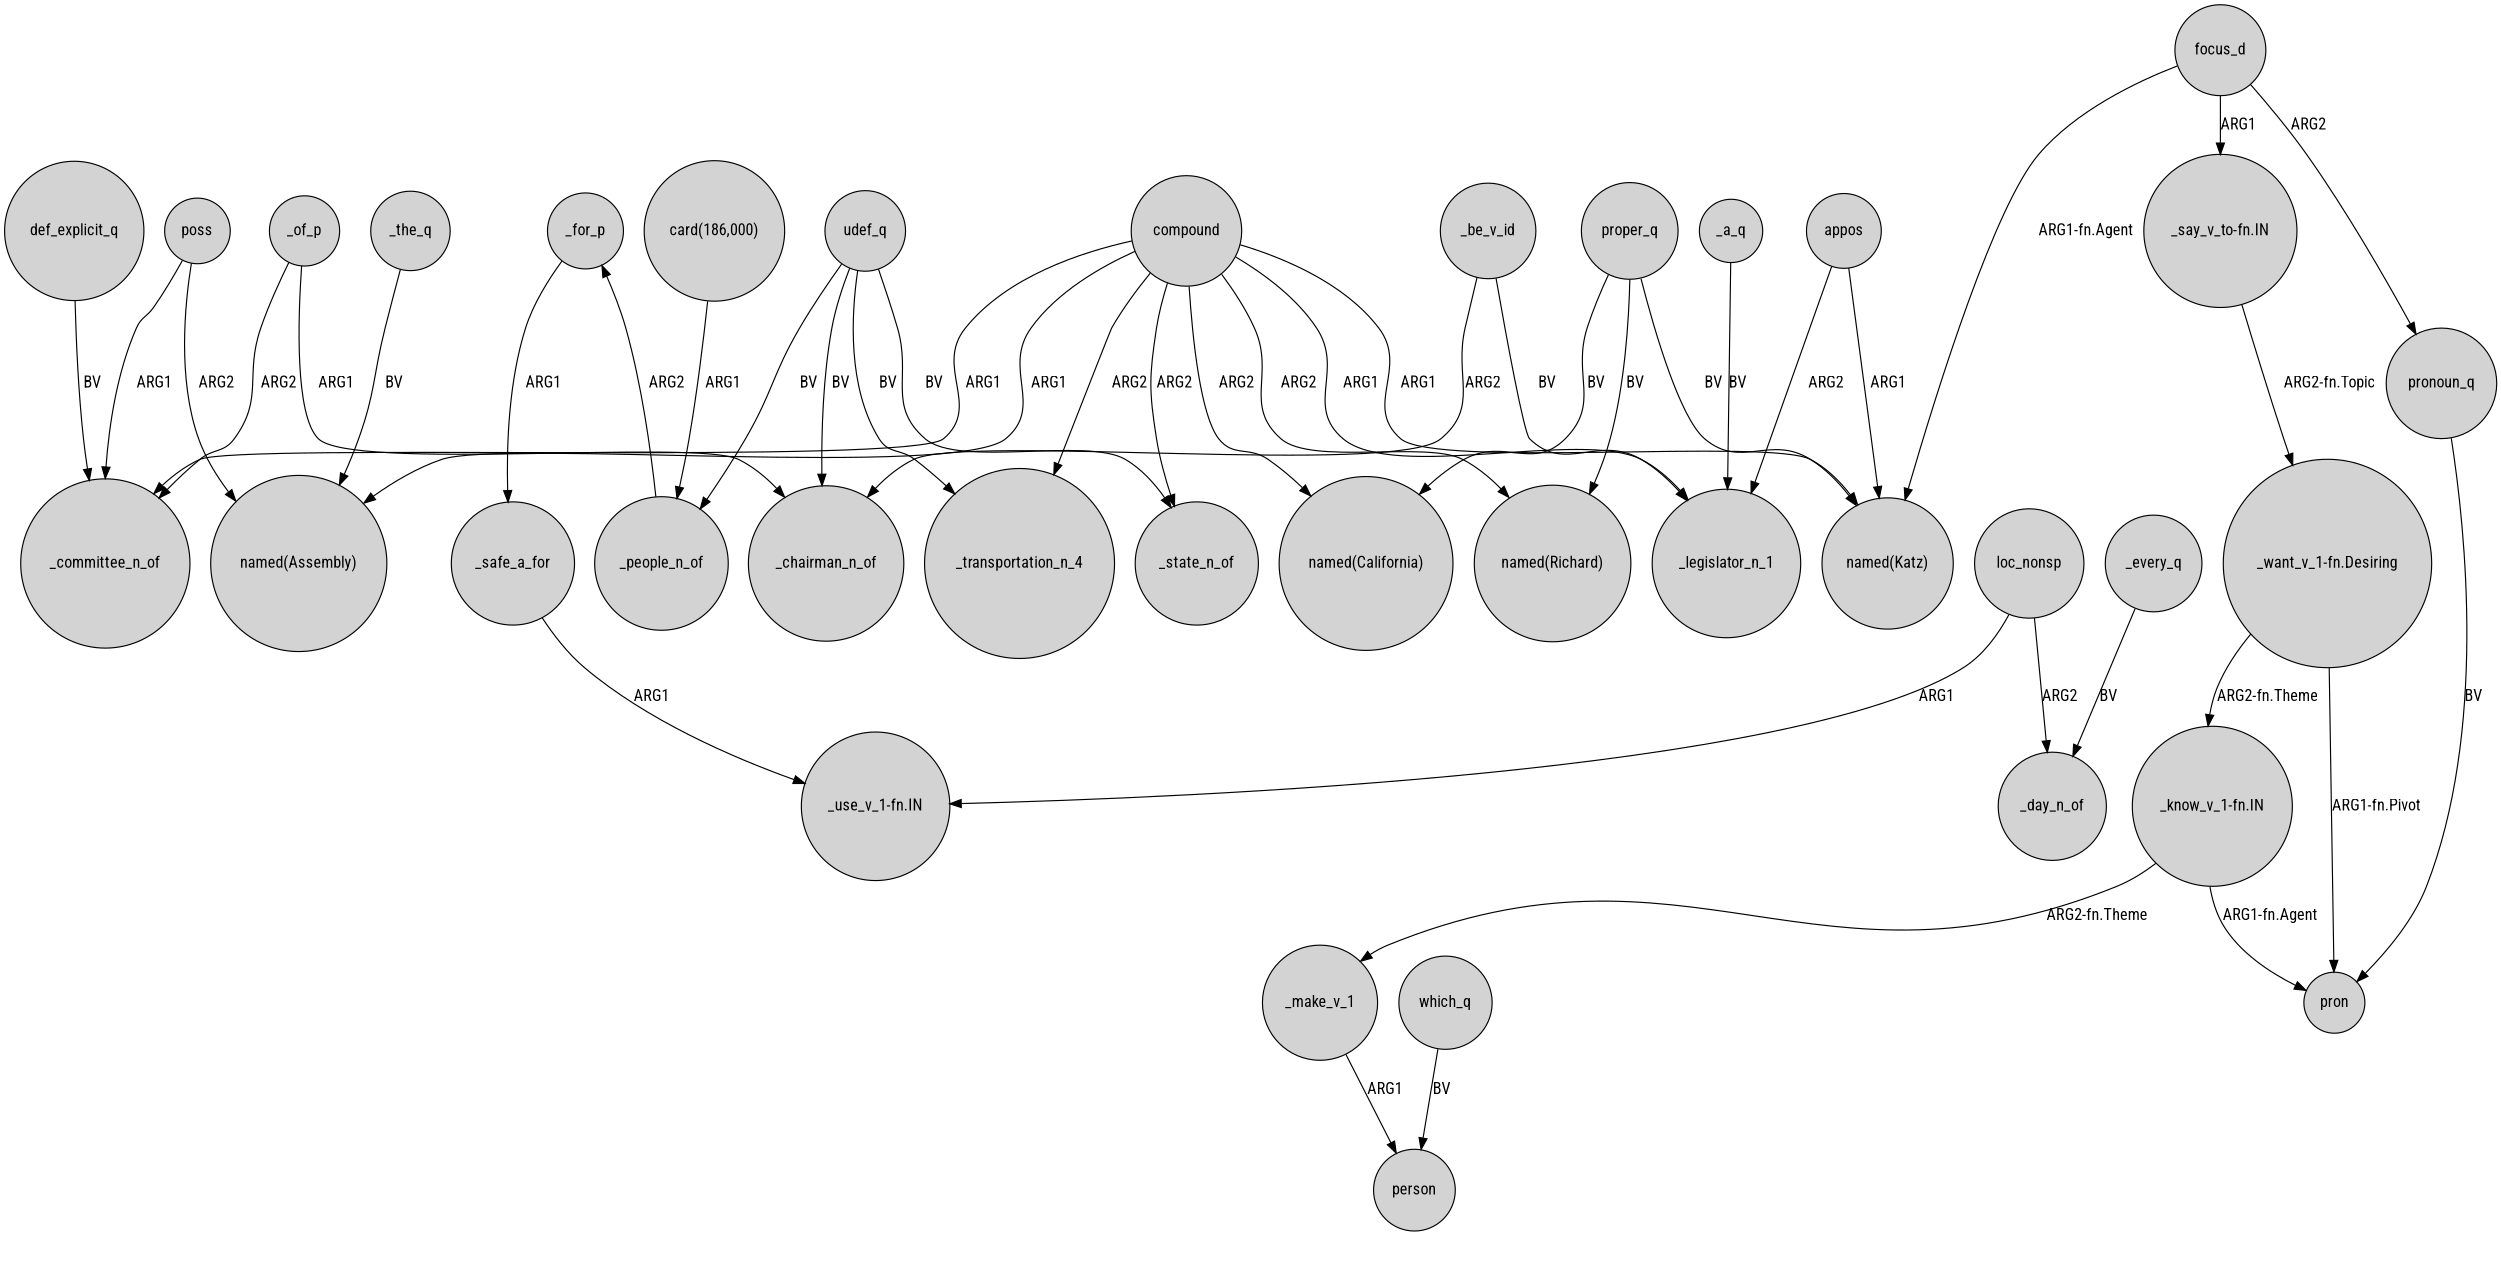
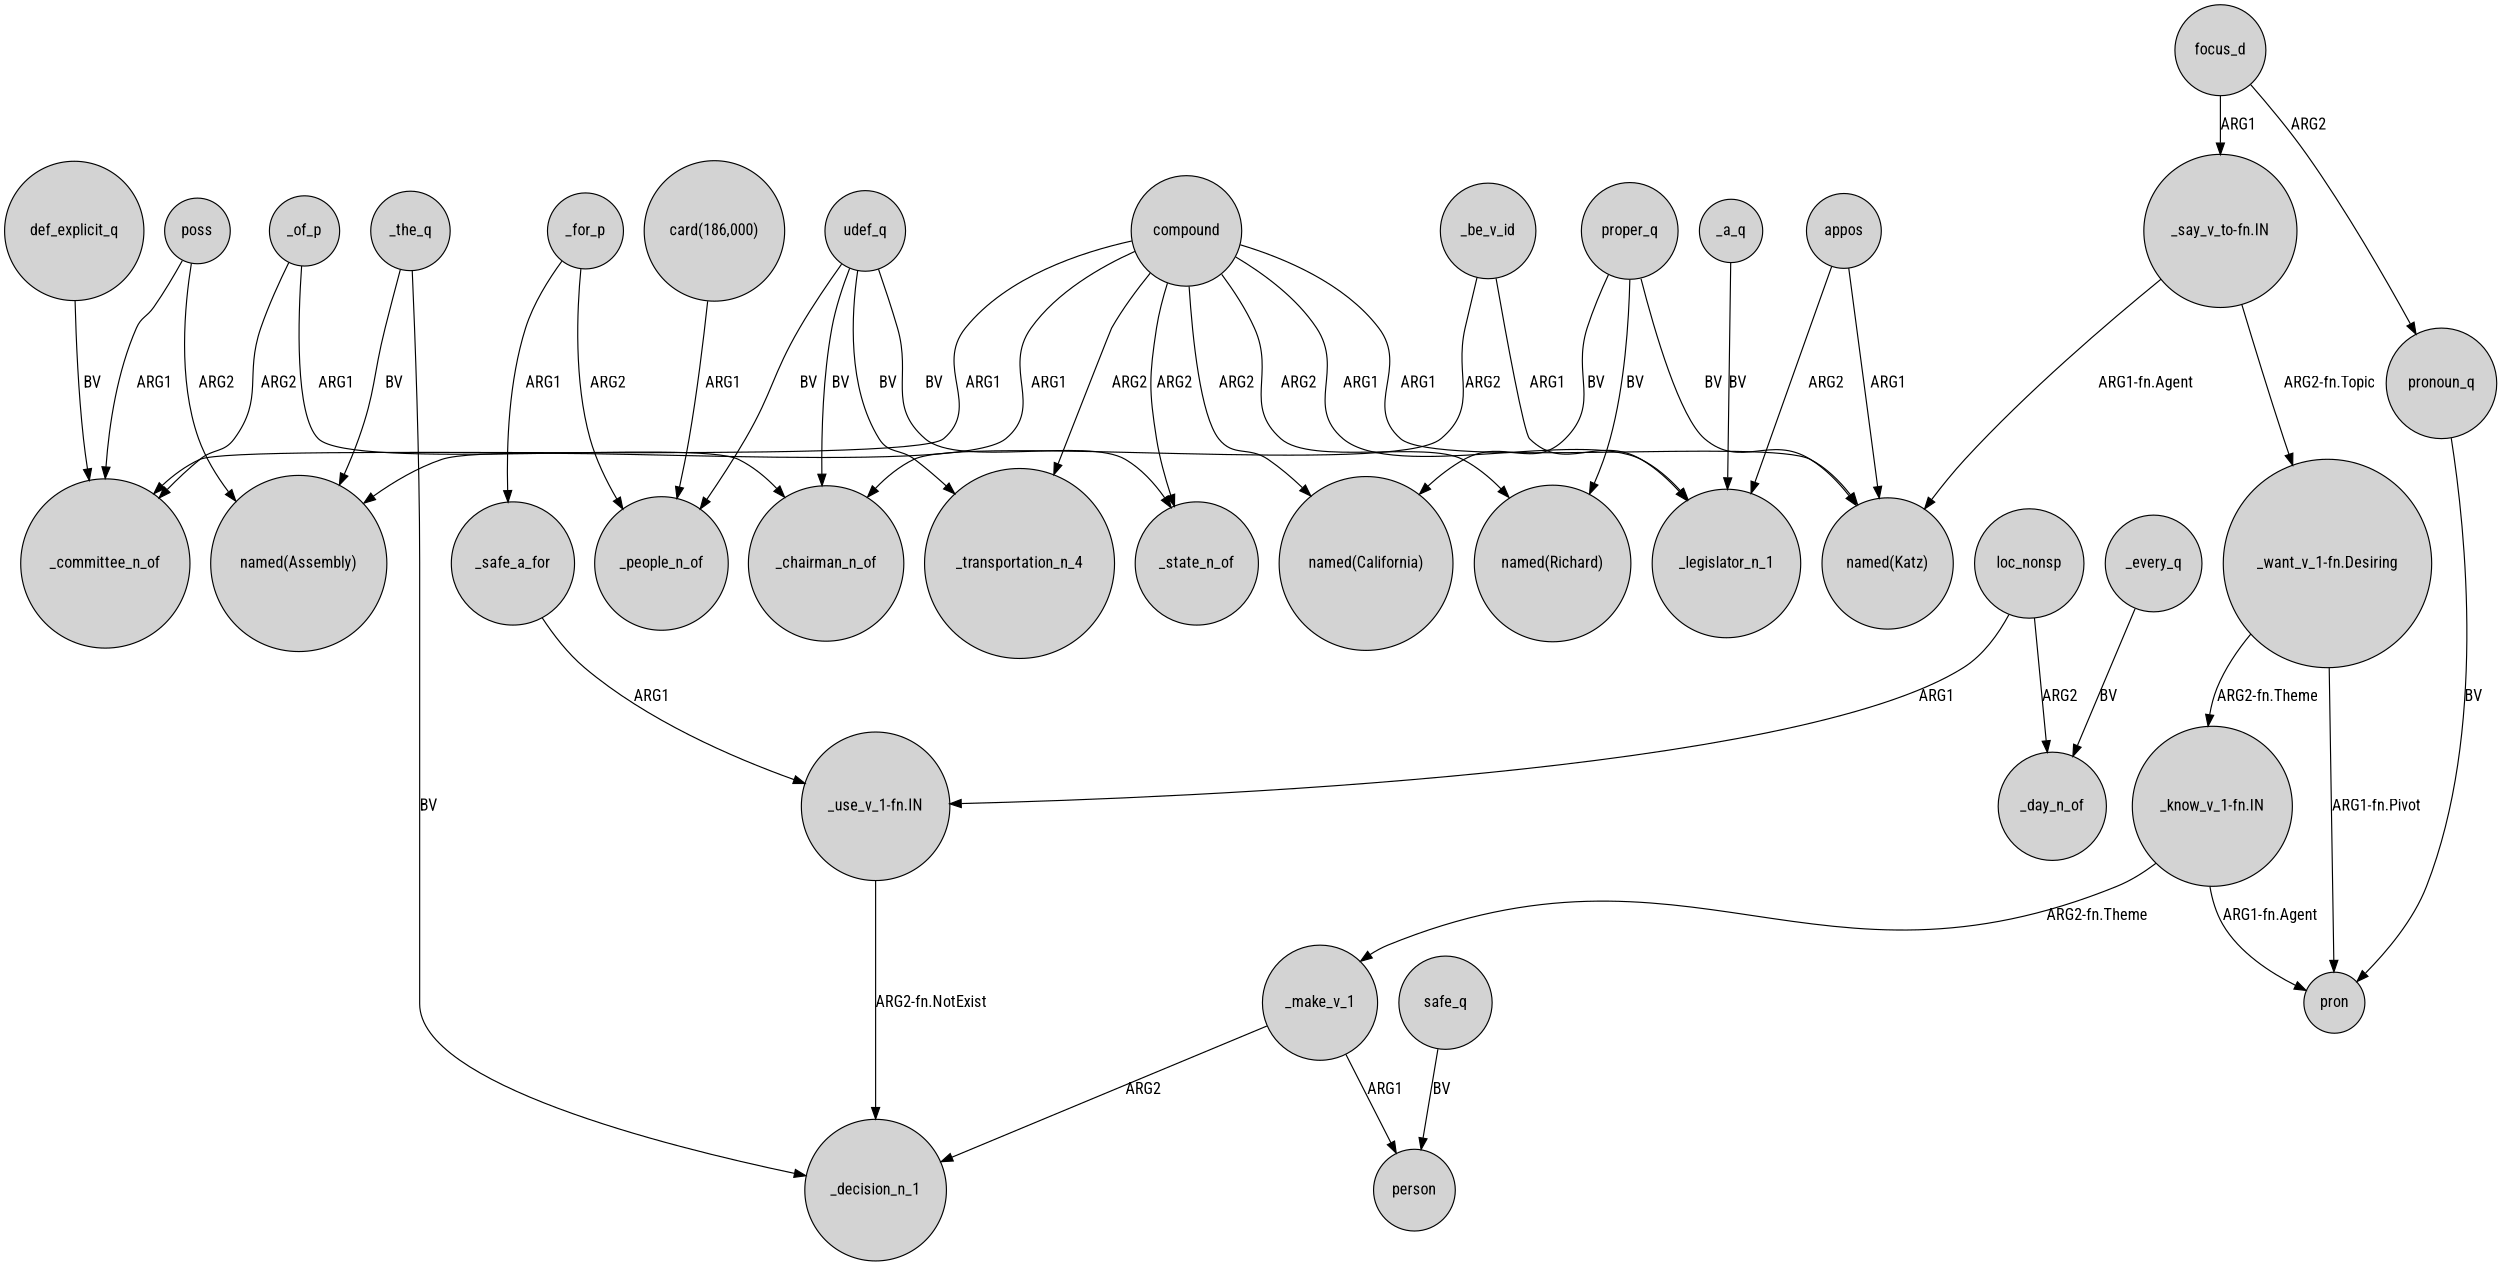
(1993, 240) -> (2041, 384)
(1547, 383) -> (1547, 383)
(639, 385) -> (581, 387)
(1446, 1003) -> (1446, 1003)
none -> (876, 1190)
